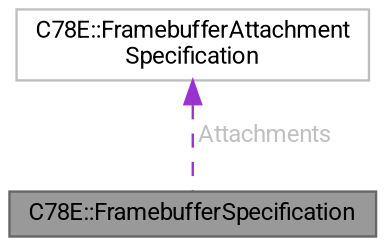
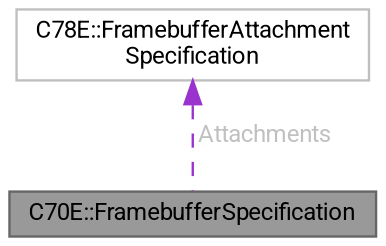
(193, 214) -> (193, 214)
